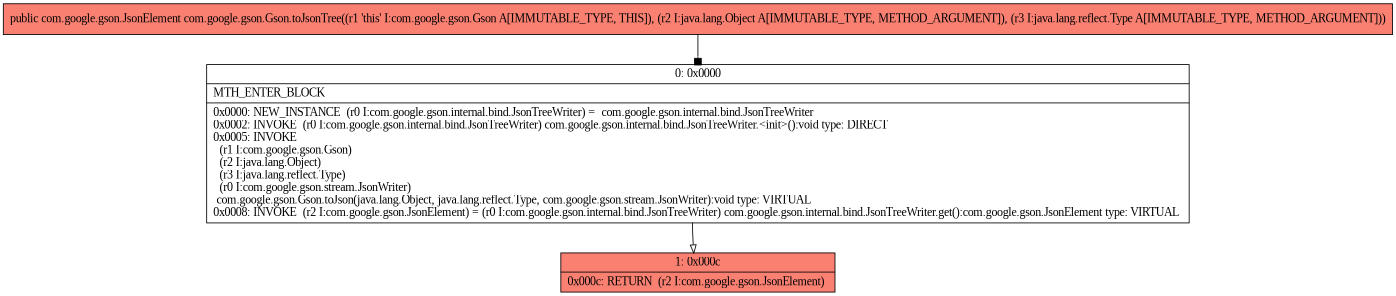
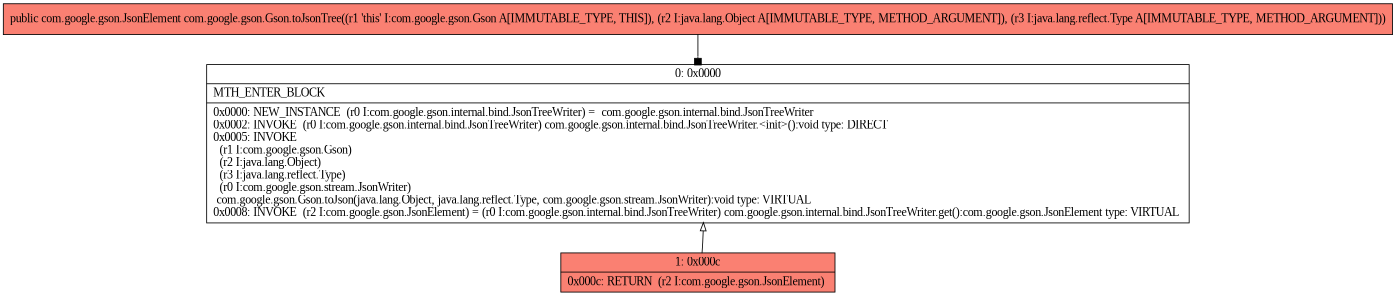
(693, 234) -> (703, 242)
